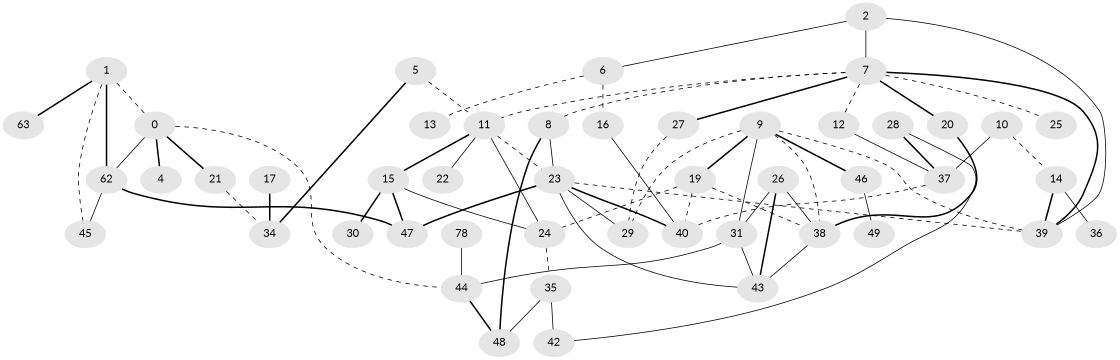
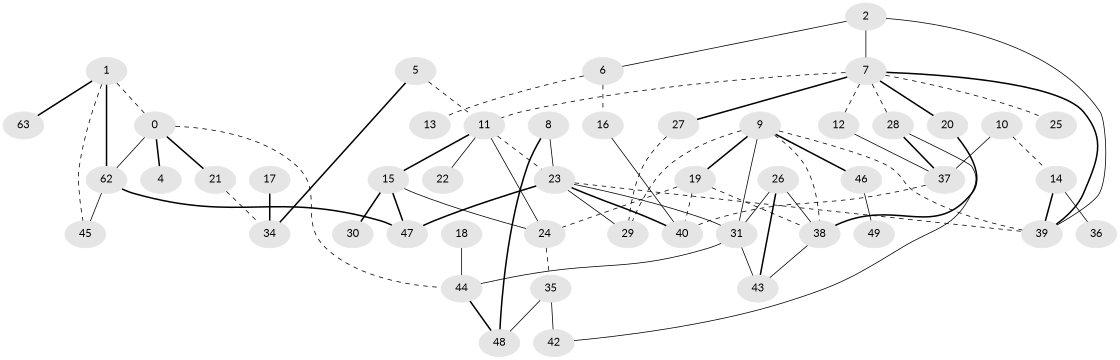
(647, 95) -> (879, 98)
(462, 234) -> (462, 234)
(644, 269) -> (652, 203)
